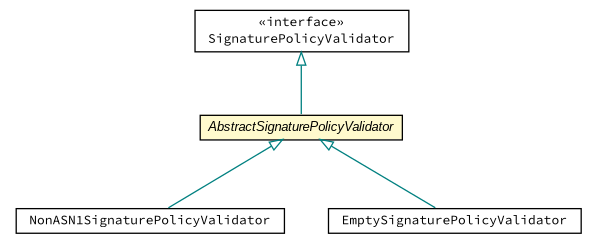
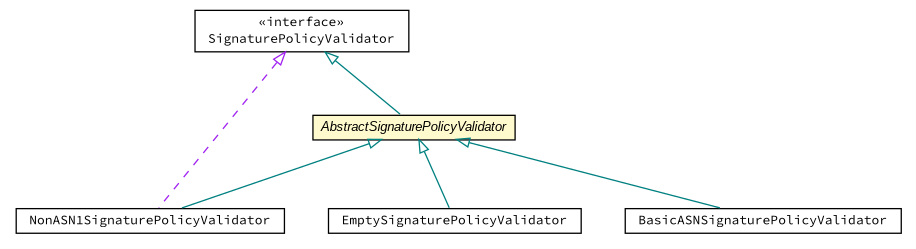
none -> (218, 135)
none -> (763, 220)
